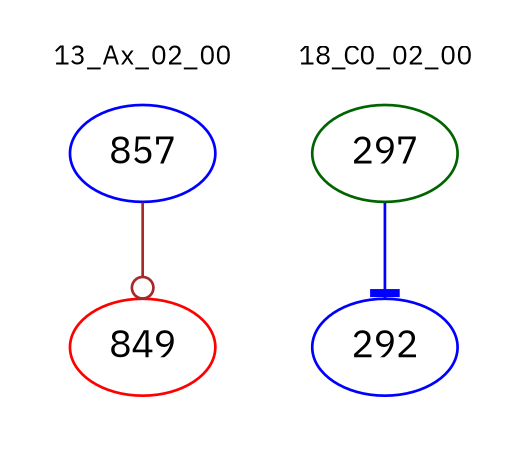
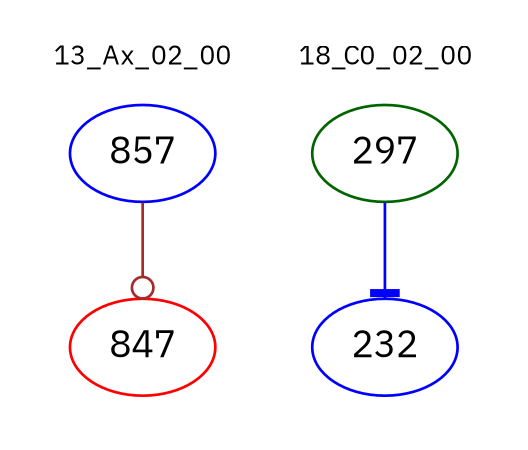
(143, 347) -> (143, 347)
(385, 347) -> (385, 347)
